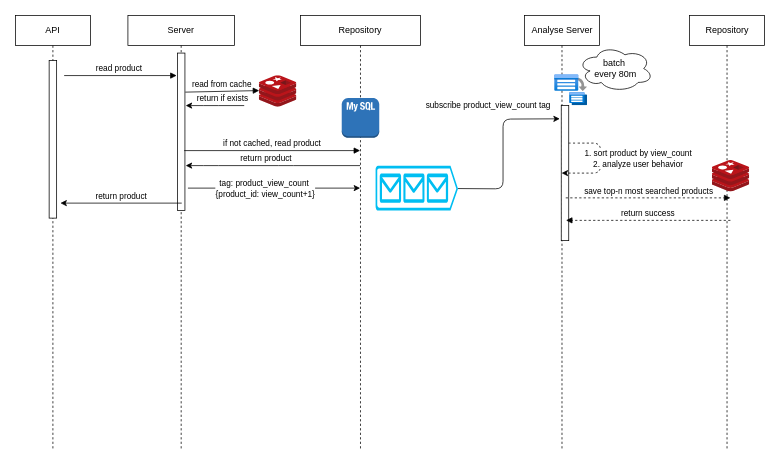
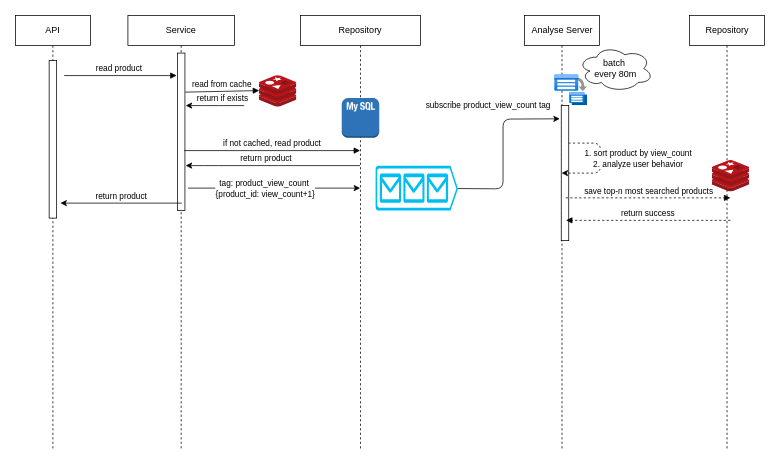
(181, 30) -> (181, 30)
